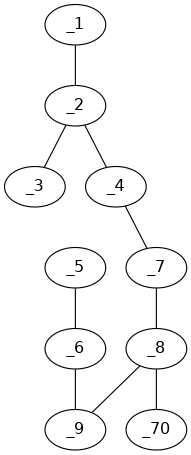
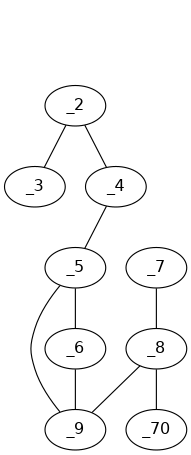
(75, 25) -> none
(136, 227) -> (96, 227)
none -> (31, 349)
